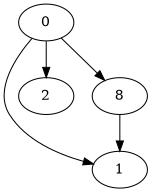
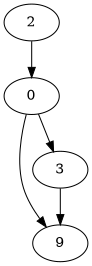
(46, 54) -> (32, 54)
(120, 96) -> (60, 170)
(120, 170) -> (60, 243)
